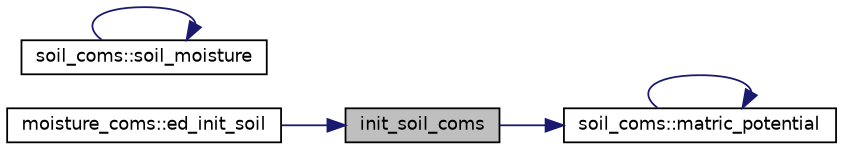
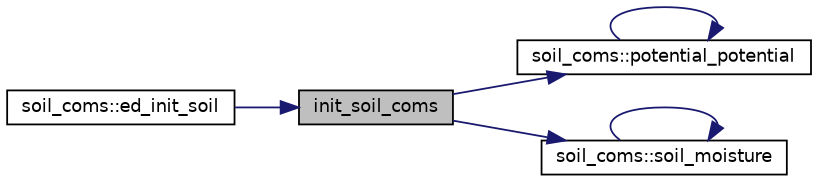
(144, 125) -> (121, 107)
(700, 125) -> (664, 57)
none -> (500, 129)
